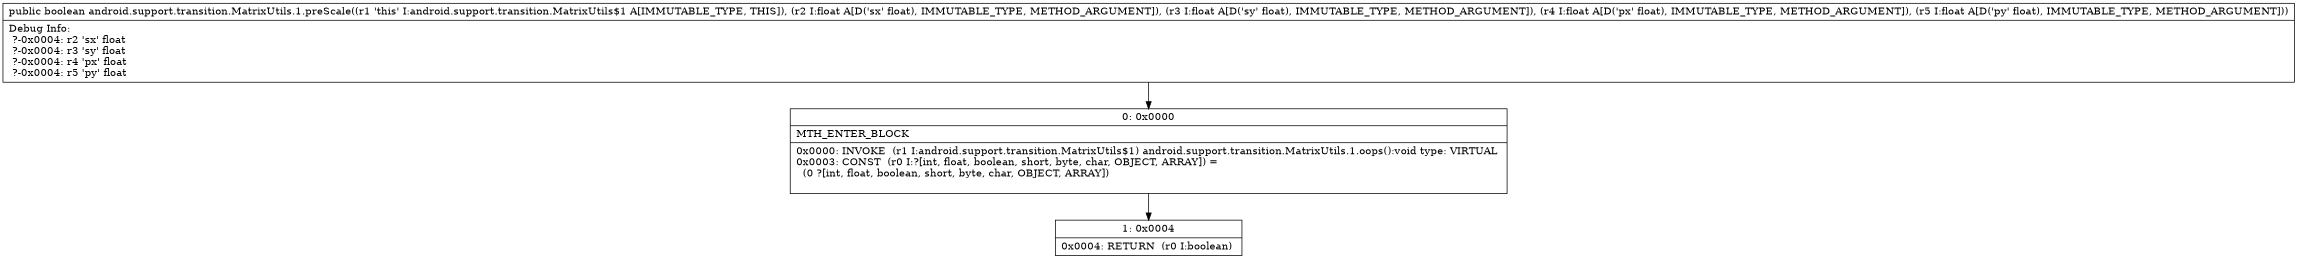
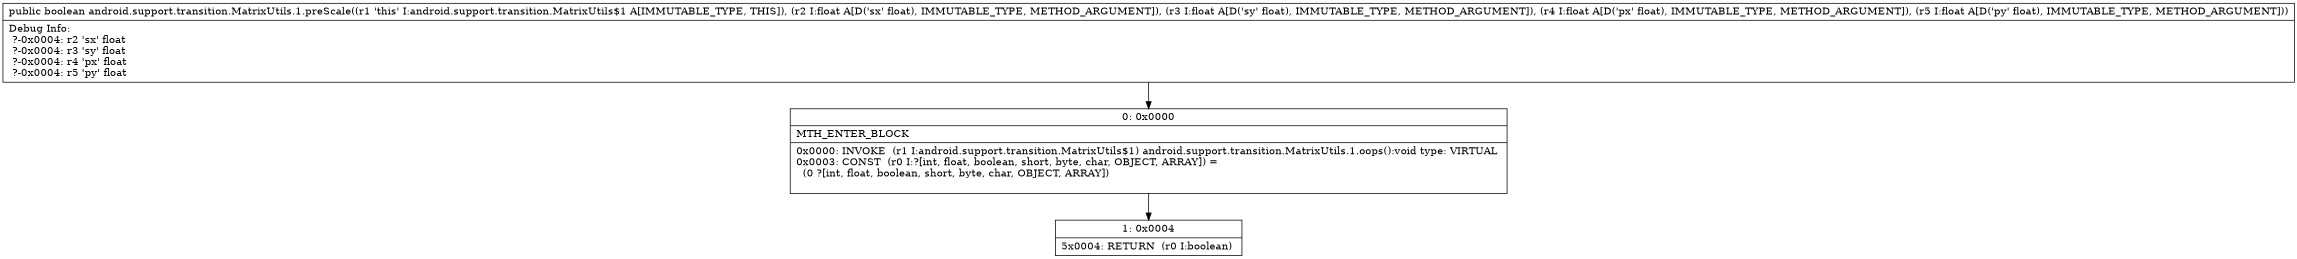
(1149, 246) -> (1149, 246)
